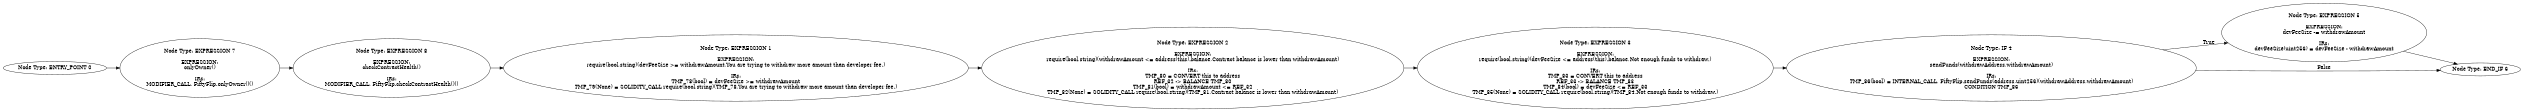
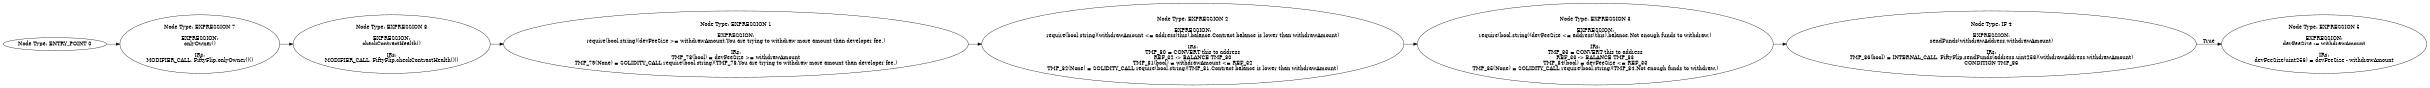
(2480, 69) -> none
